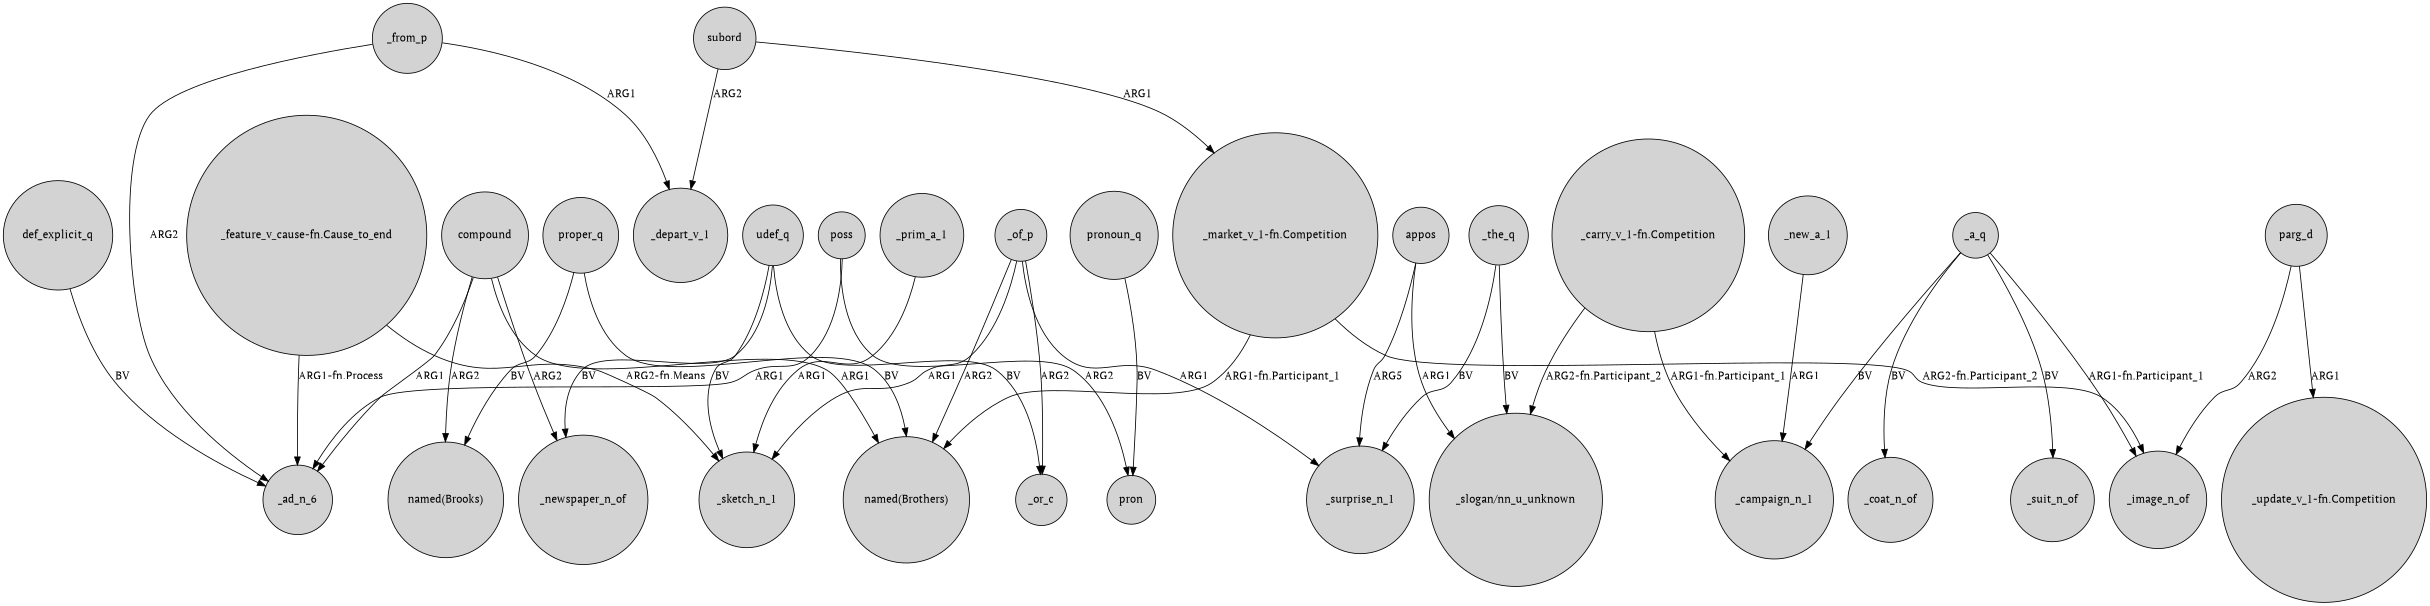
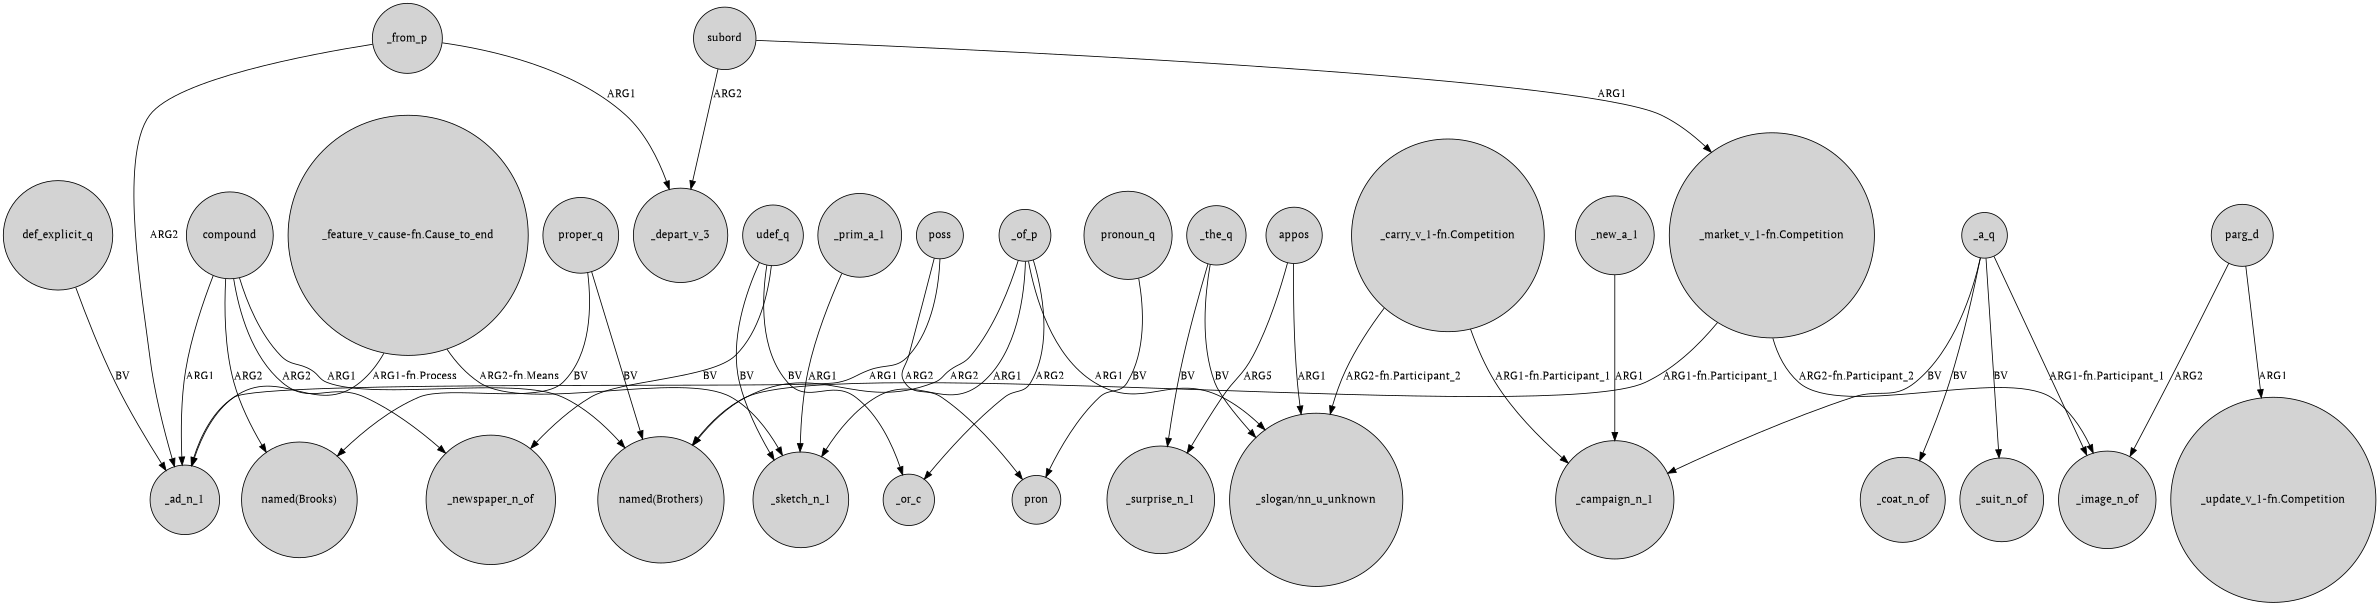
(681, 235) -> (681, 235)
(1146, 368) -> (1126, 393)
(298, 500) -> (185, 500)
